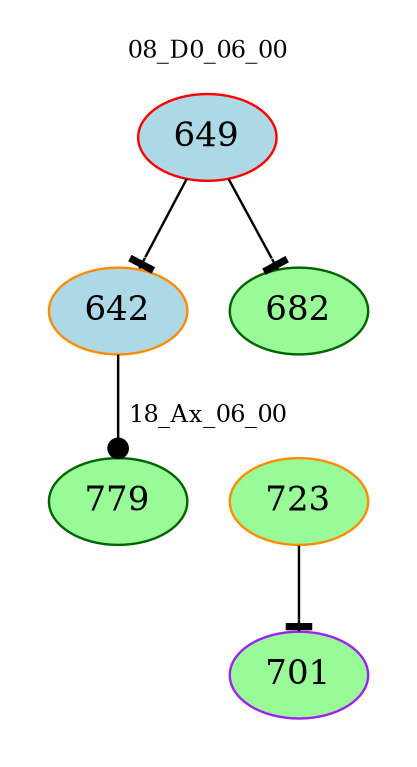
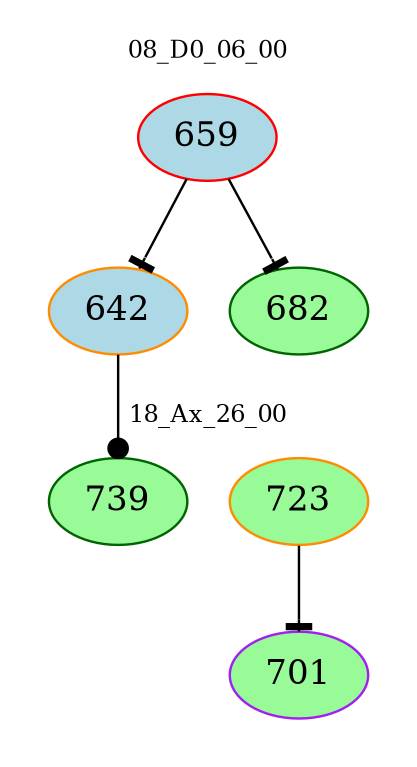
(207, 137) -> (207, 137)
(209, 416) -> (209, 416)
(118, 502) -> (118, 502)
